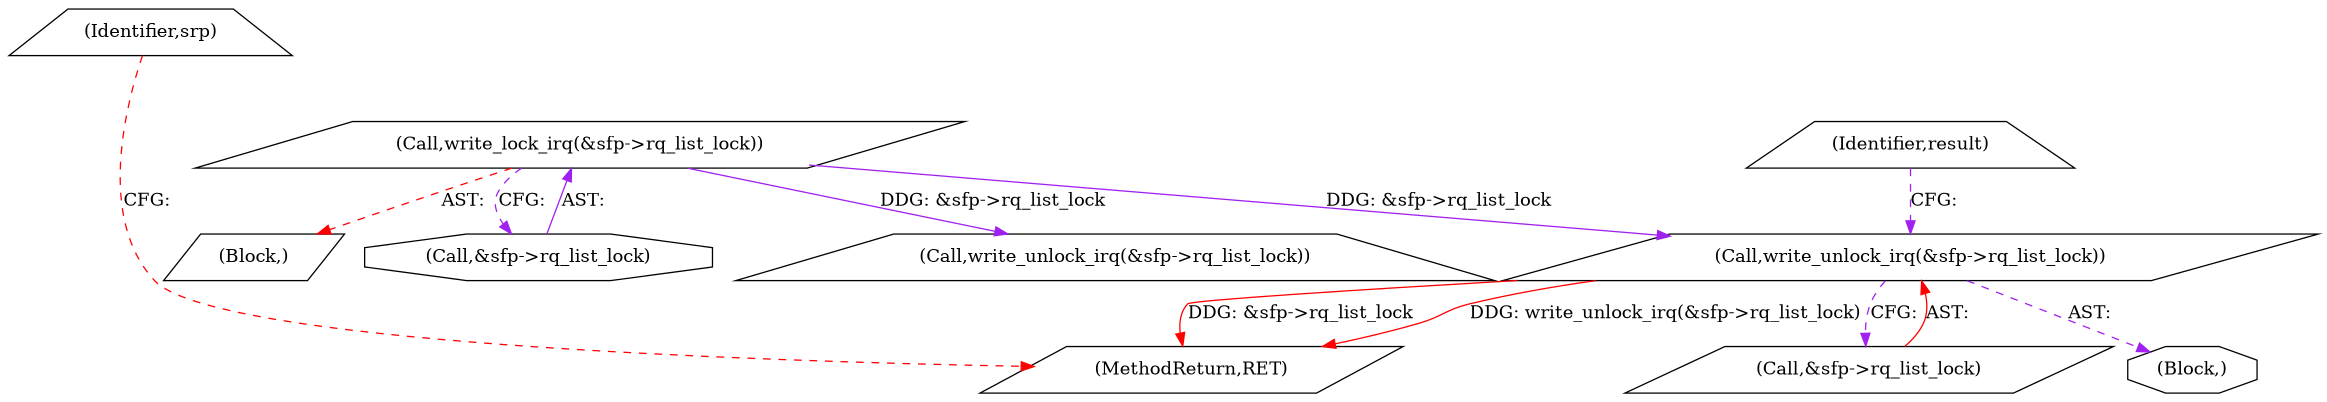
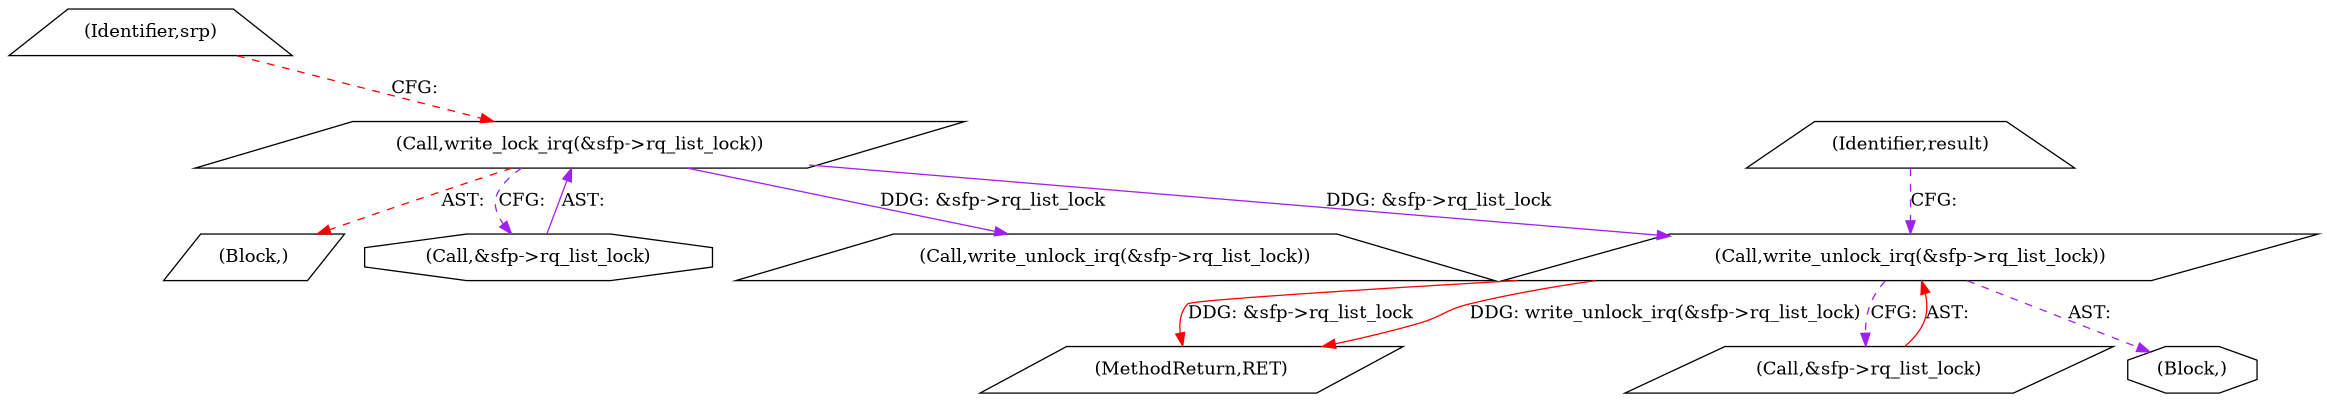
(466, 341) -> (359, 87)
